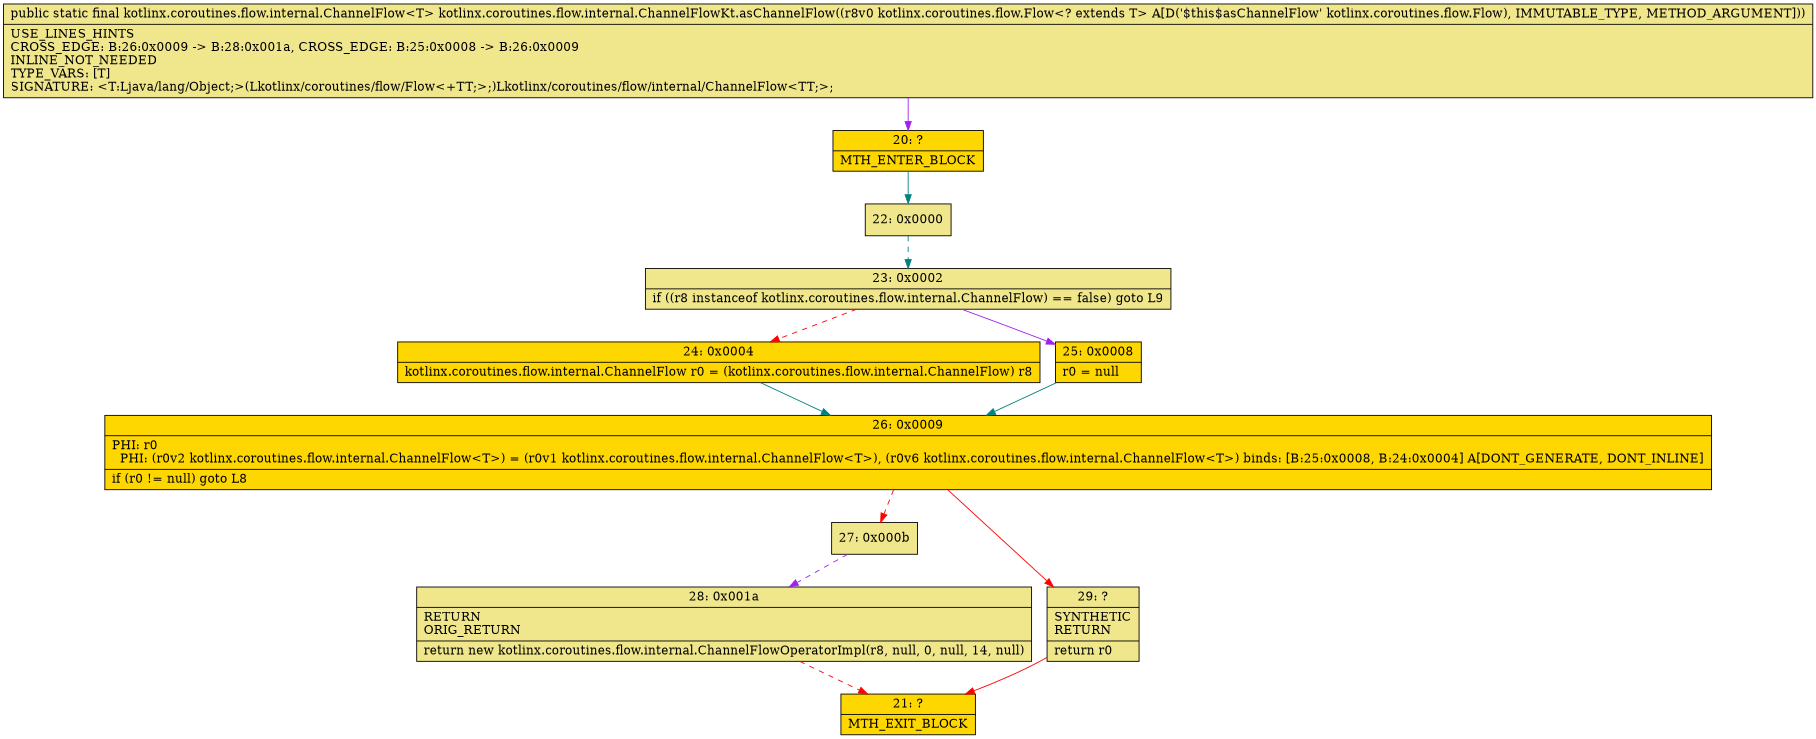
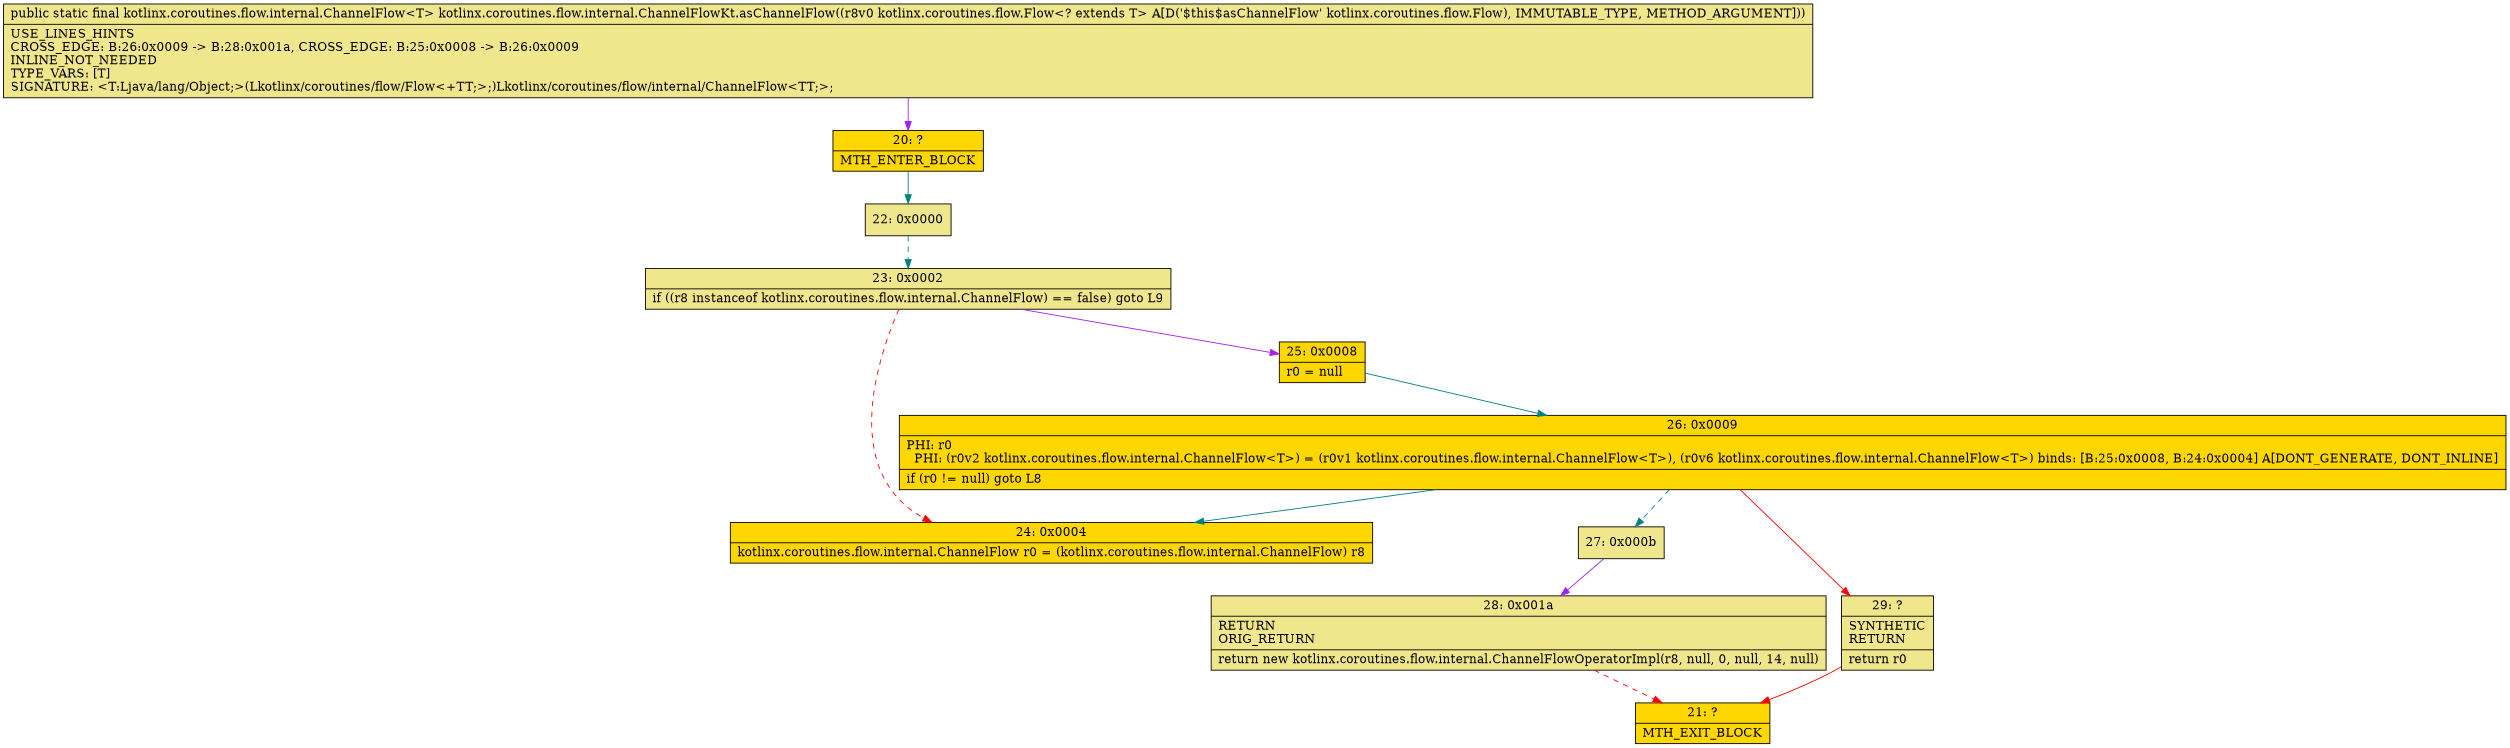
(791, 397) -> (1320, 505)
(889, 502) -> (1655, 505)
(822, 568) -> (1586, 574)
